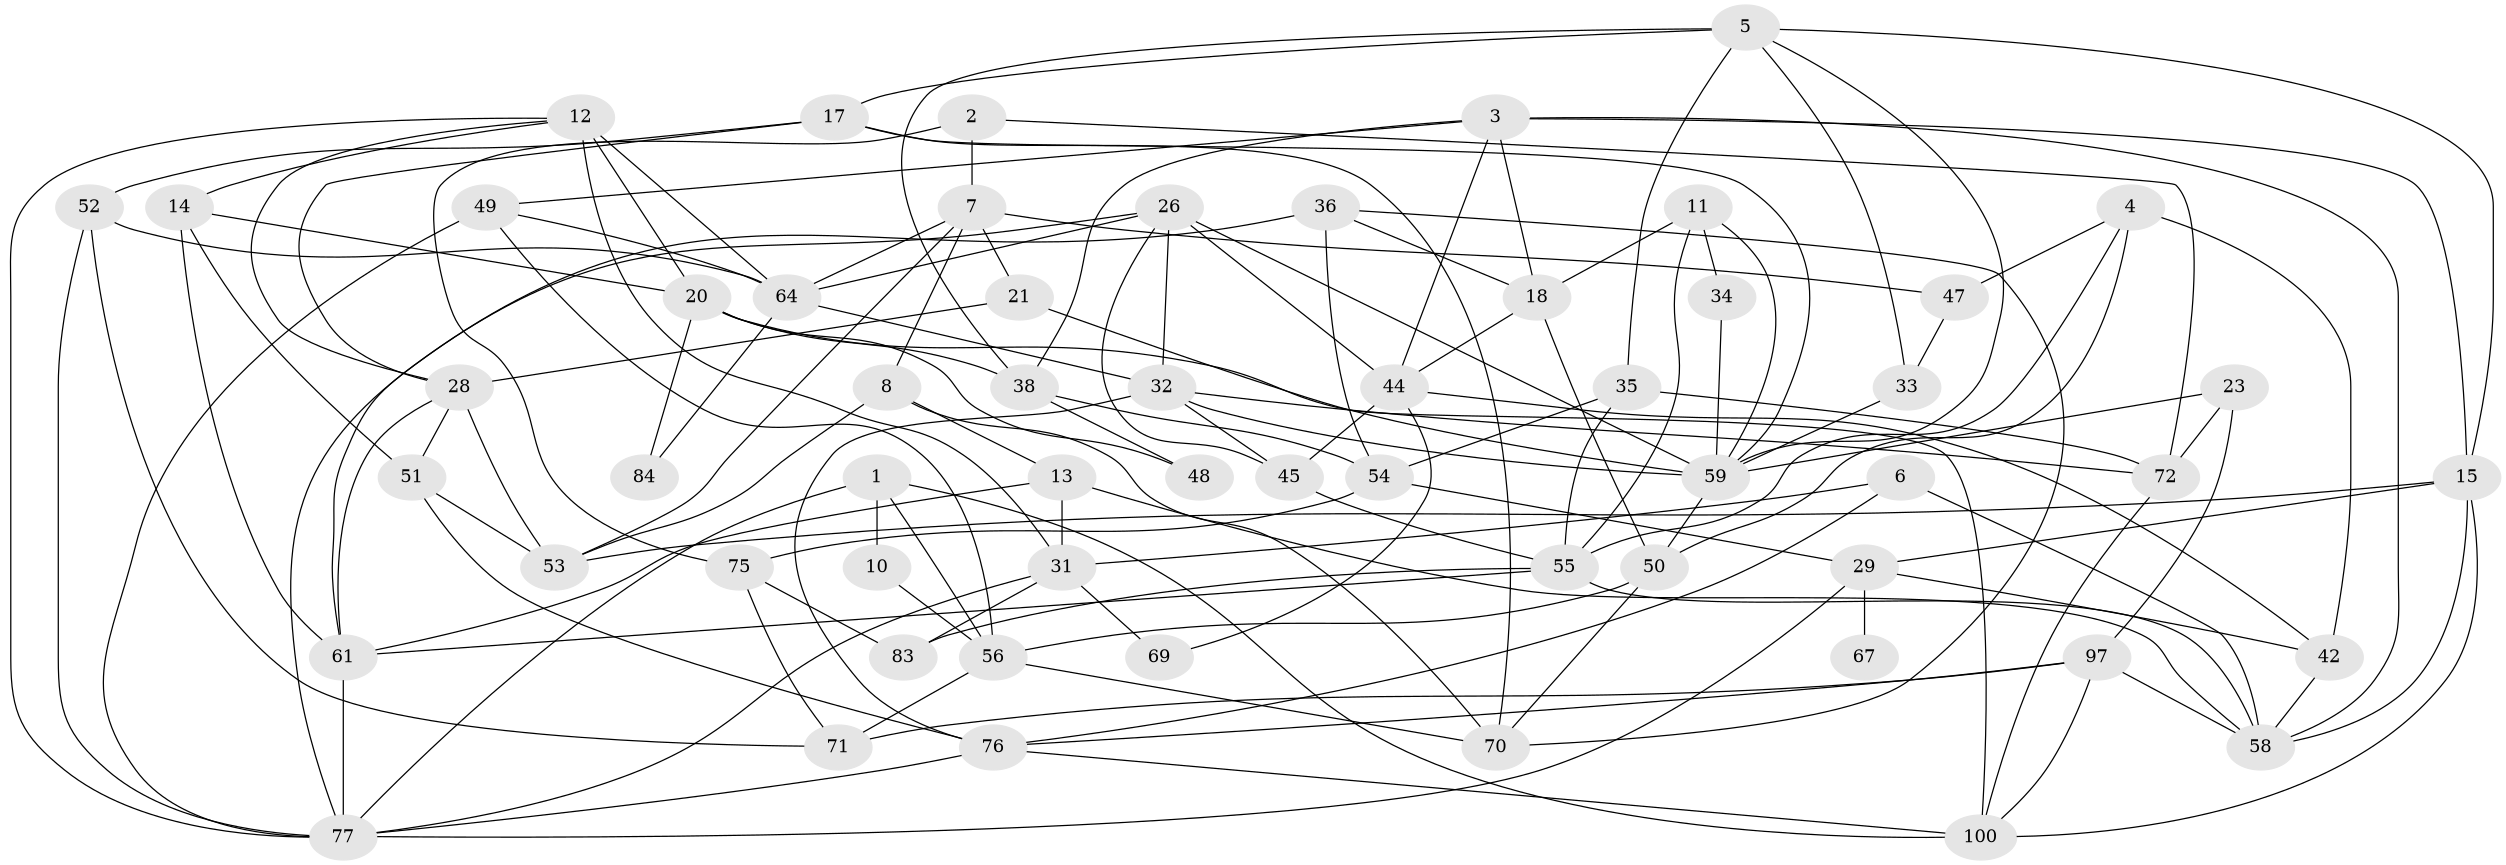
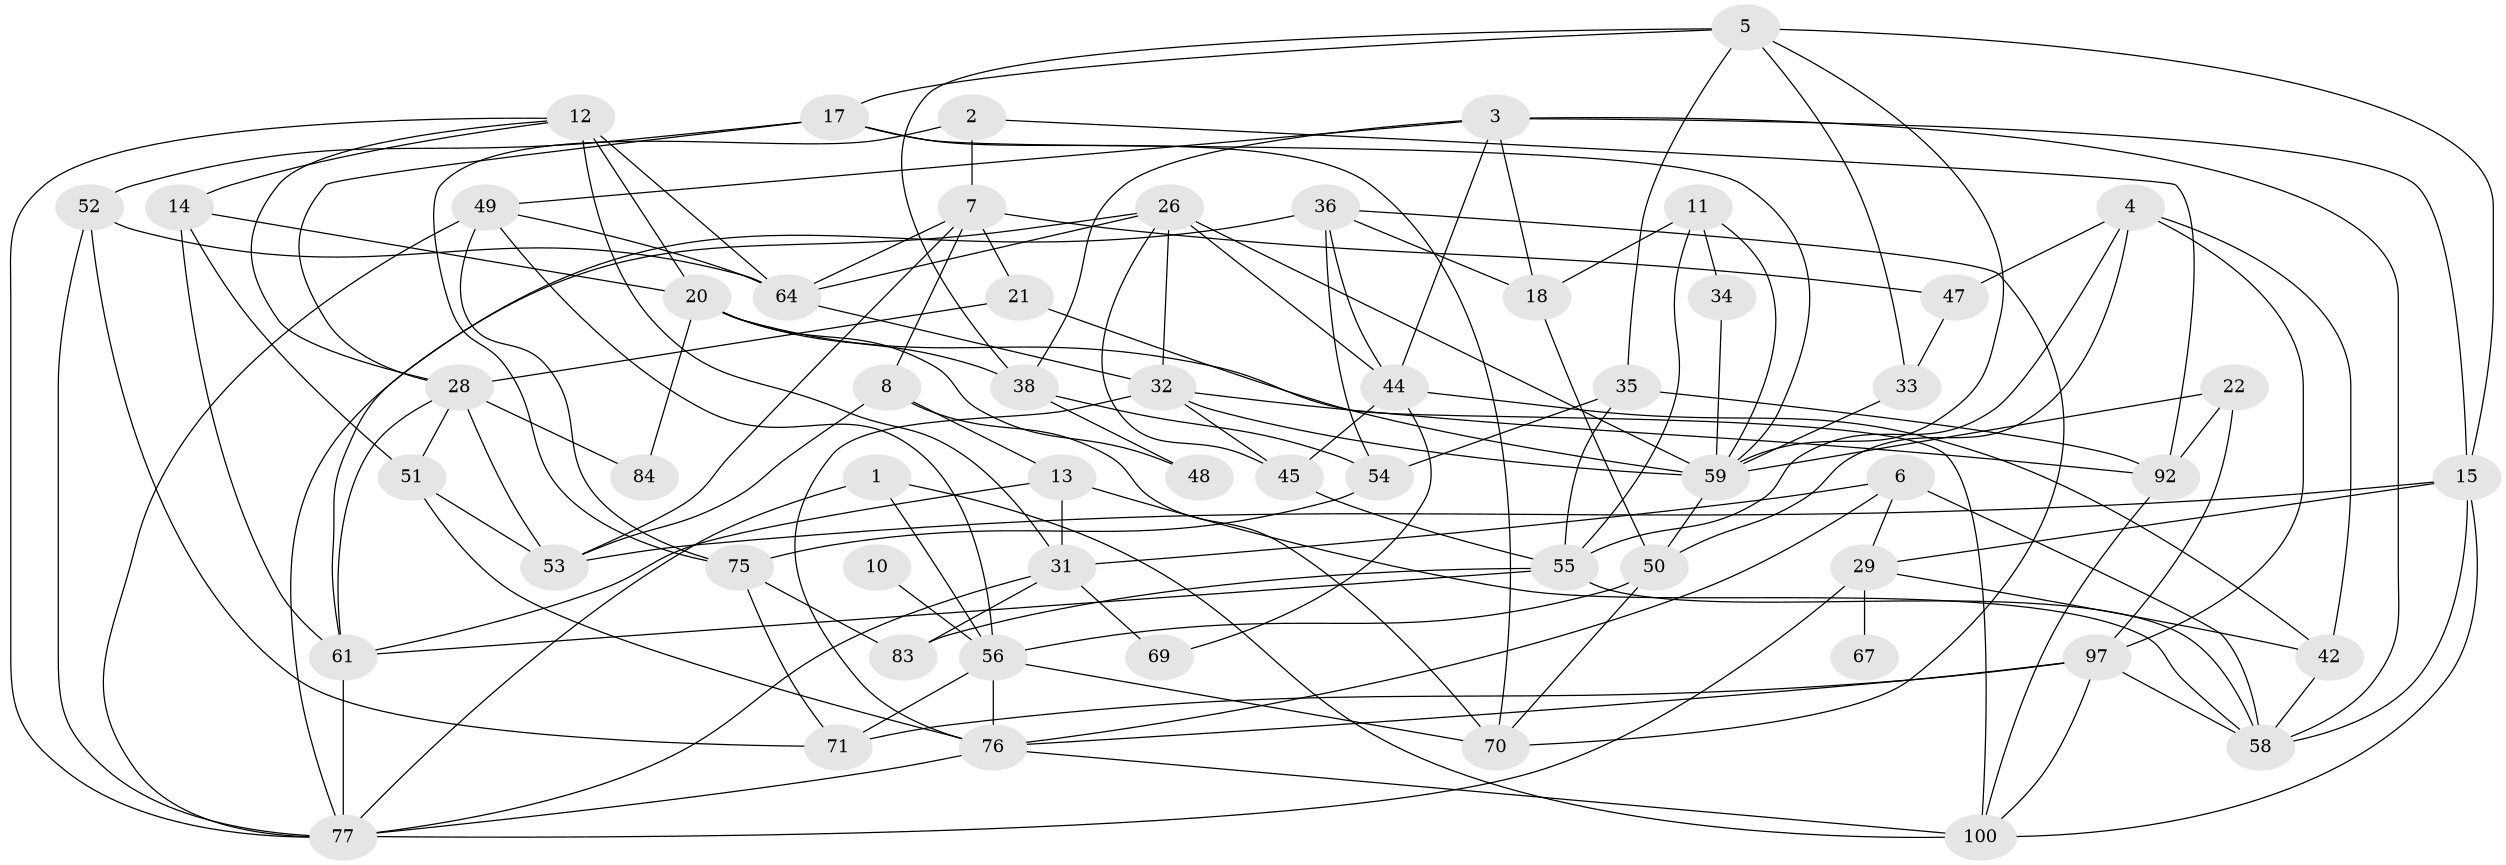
(1466, 342) -> (1351, 308)
(716, 388) -> (552, 432)
(2234, 388) -> (2234, 388)
none -> (566, 403)
none -> (2303, 446)
(2166, 478) -> (2166, 478)
(877, 523) -> none
(1696, 536) -> (1883, 523)
none -> (993, 703)
